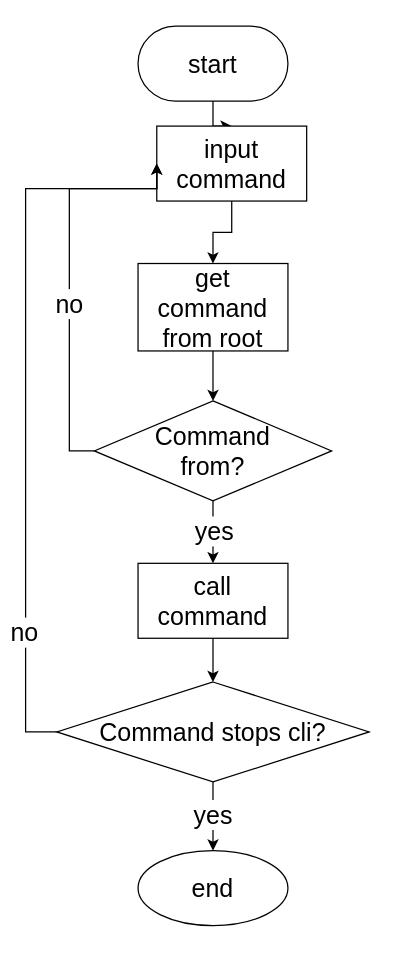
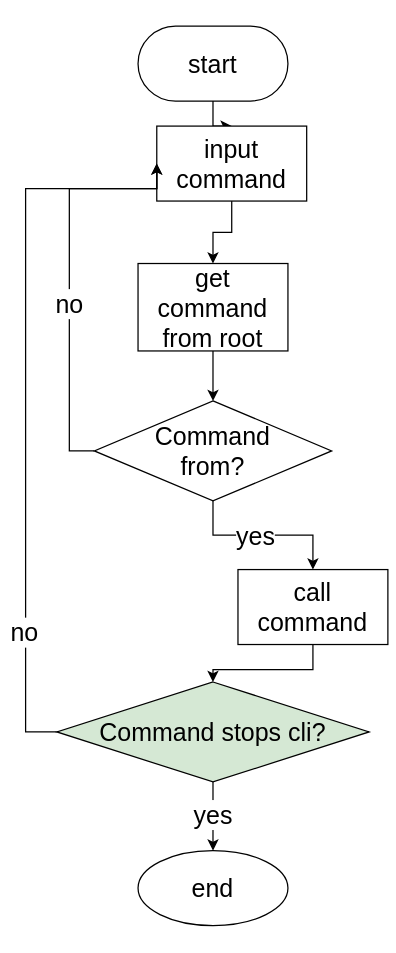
(213, 601) -> (313, 607)
(213, 732) -> (213, 732)
